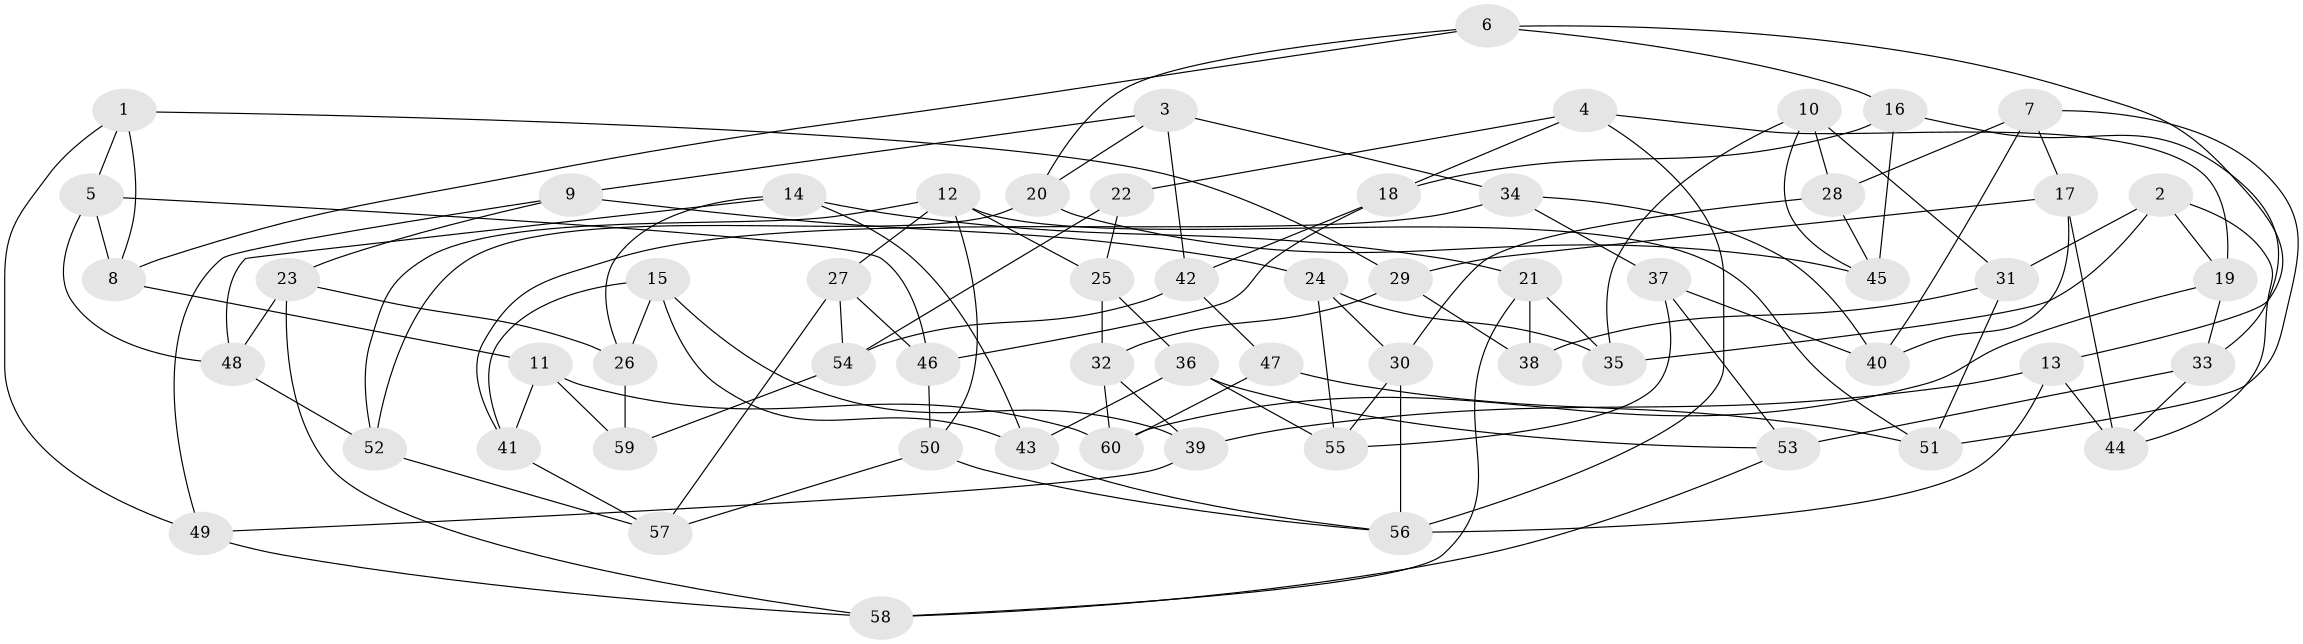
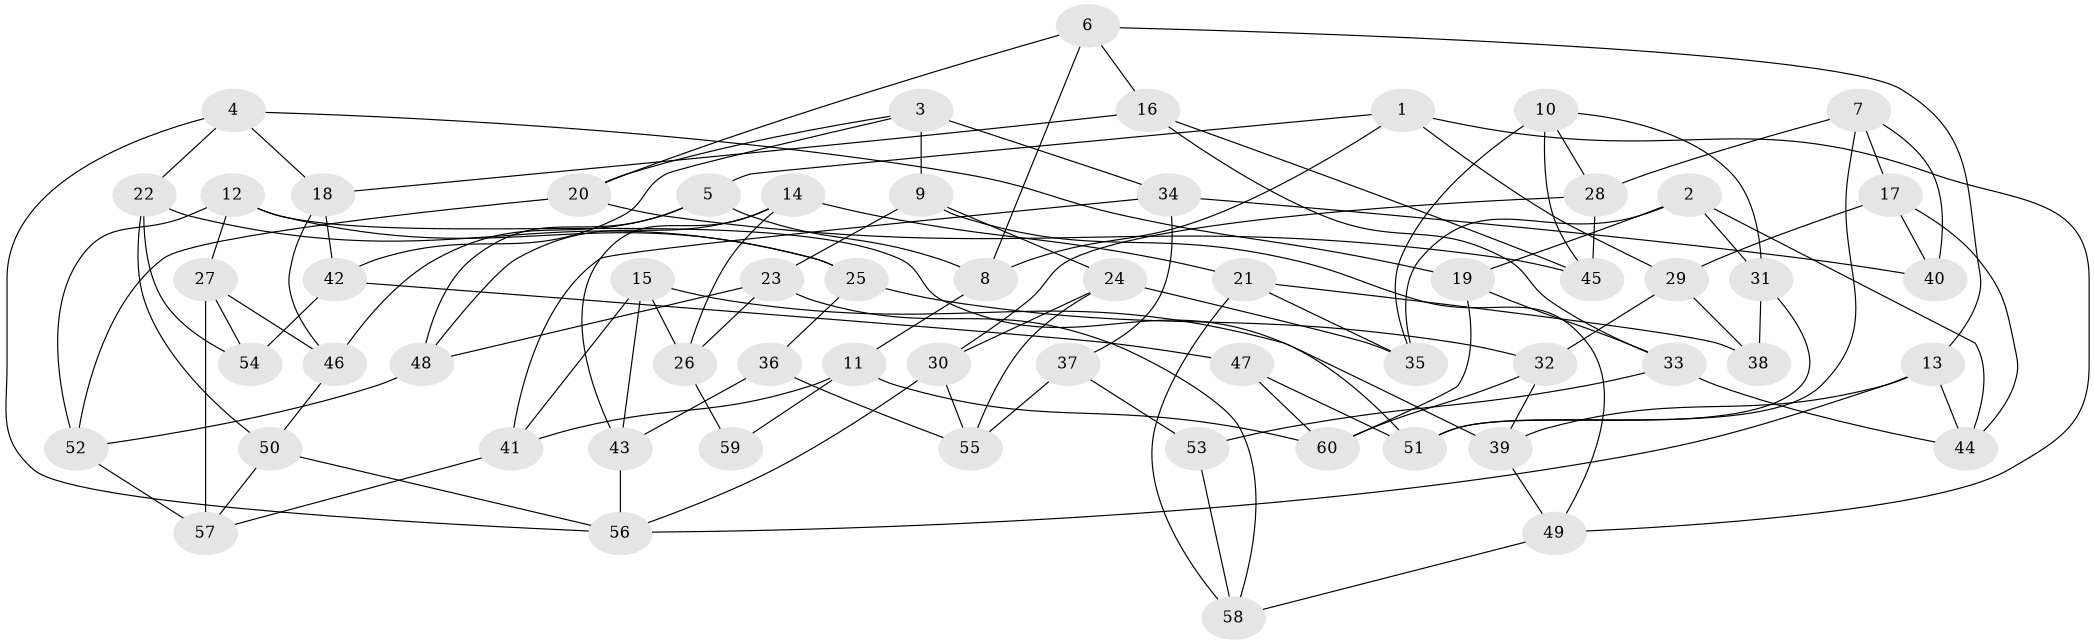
(977, 314) -> (163, 339)
(1797, 333) -> none
(710, 416) -> none
(1467, 430) -> none
